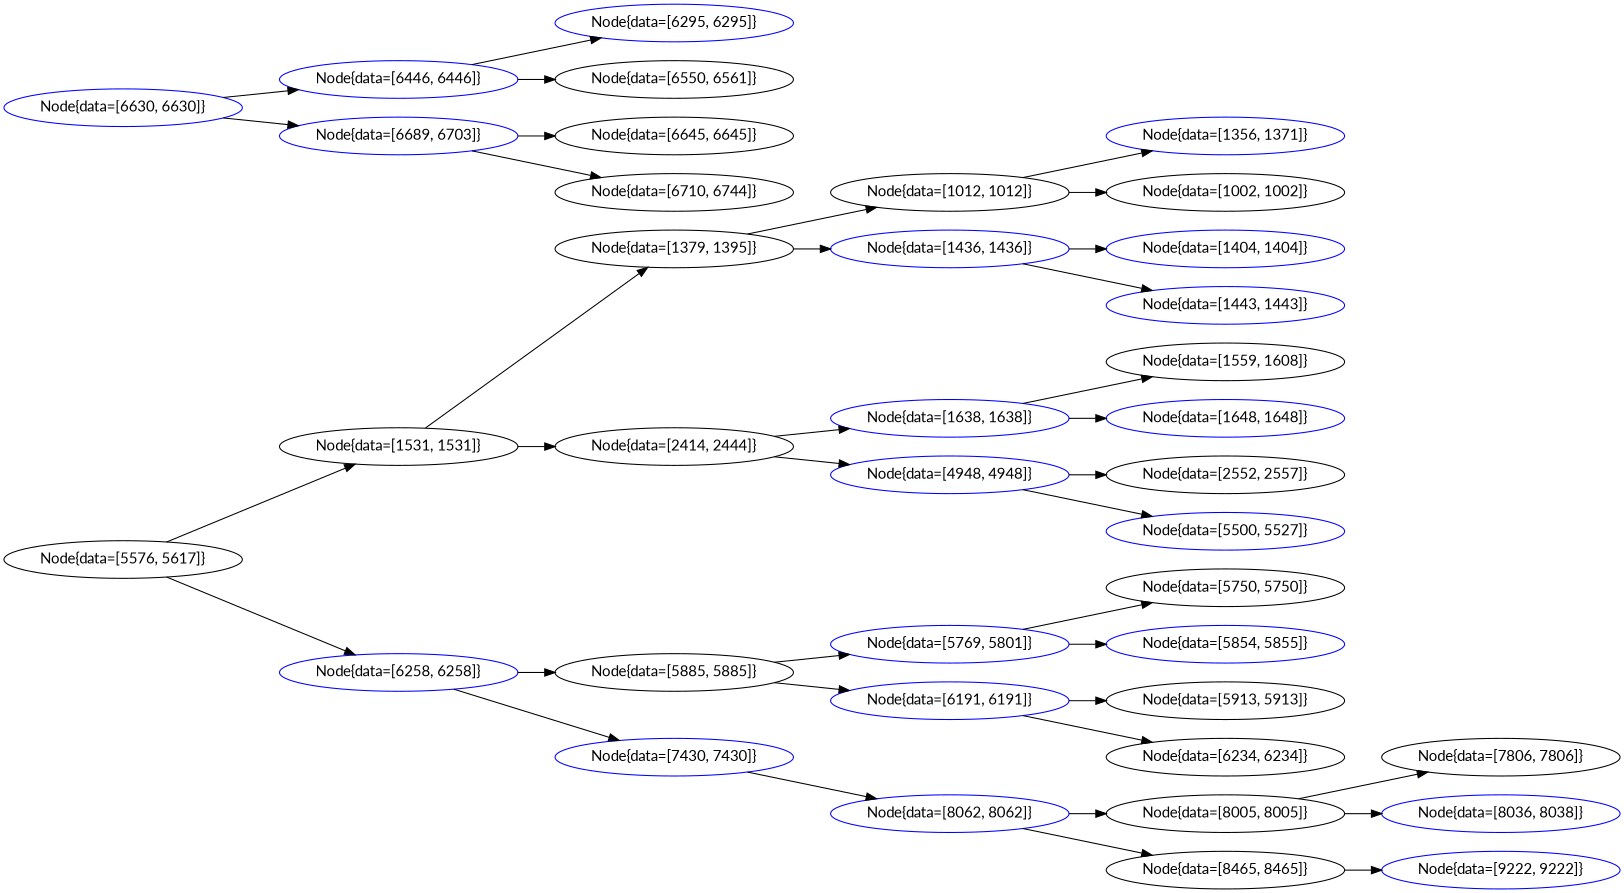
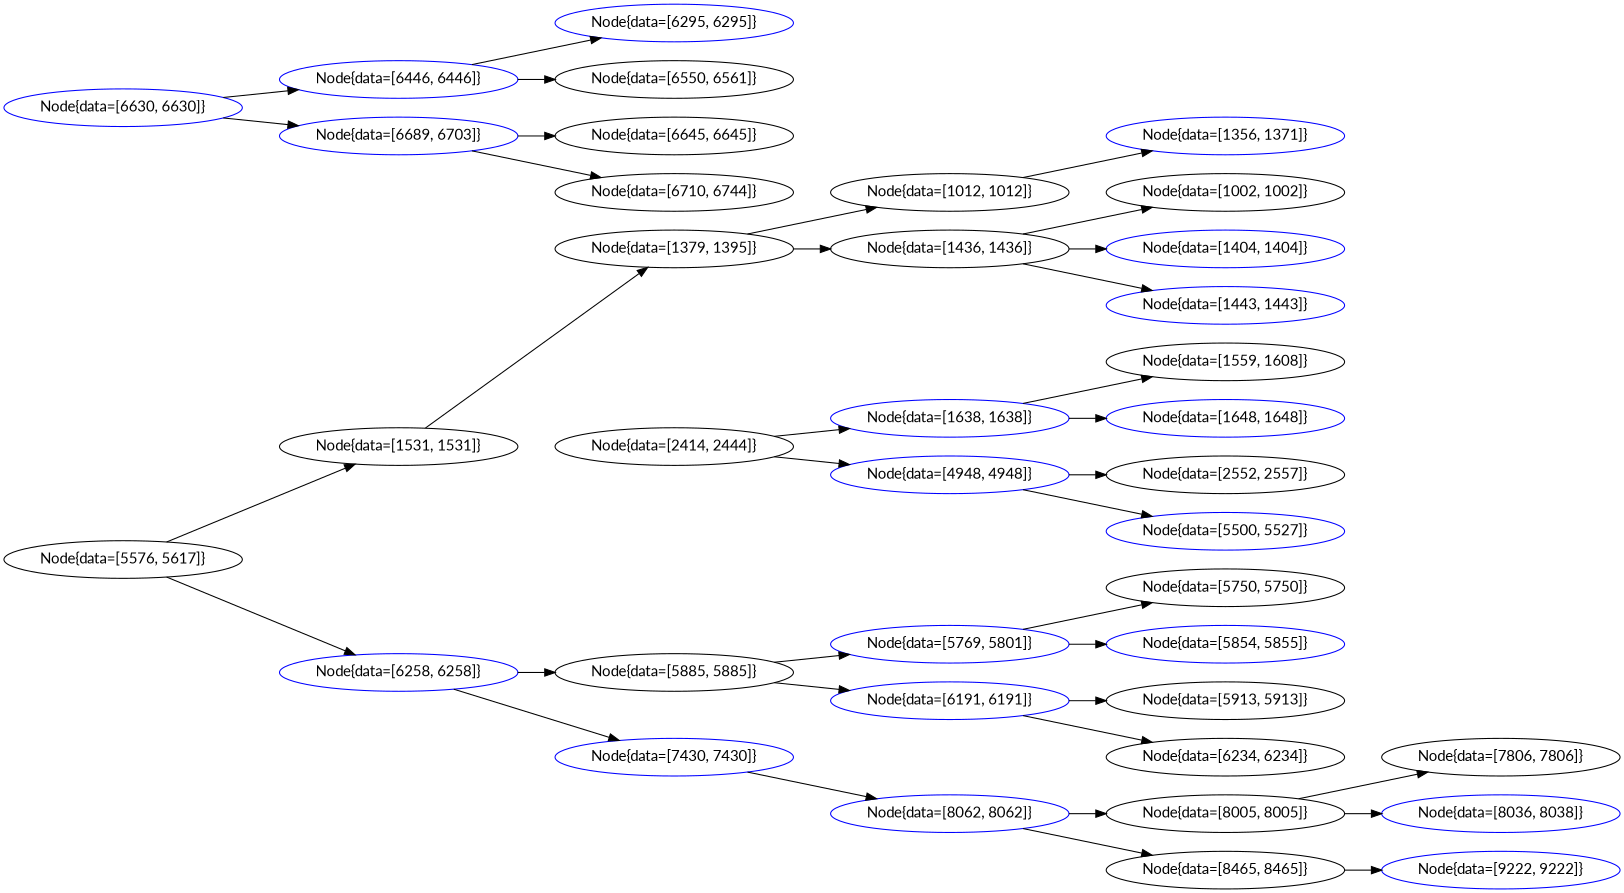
(1082, 192) -> (1082, 222)
(950, 249) -> (950, 249)
(531, 447) -> none
